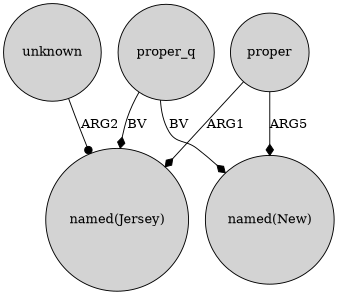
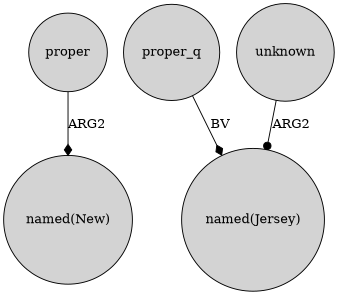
(208, 120) -> none
(289, 125) -> (87, 125)
(179, 140) -> none
